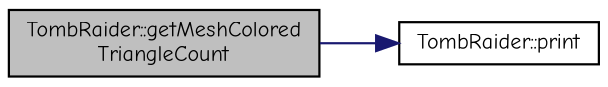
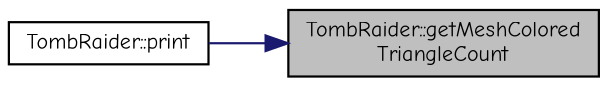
(348, 43) -> (237, 43)
